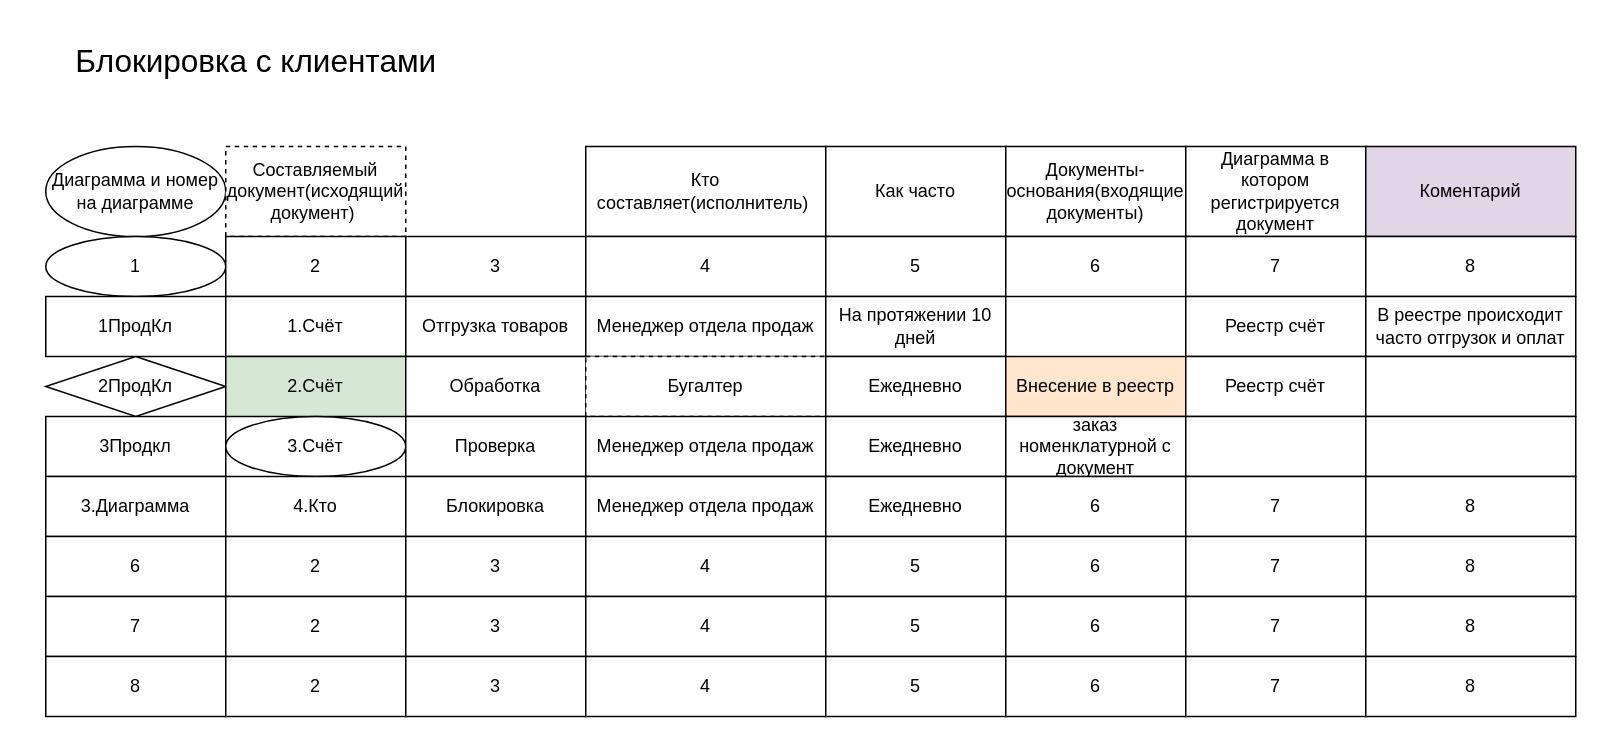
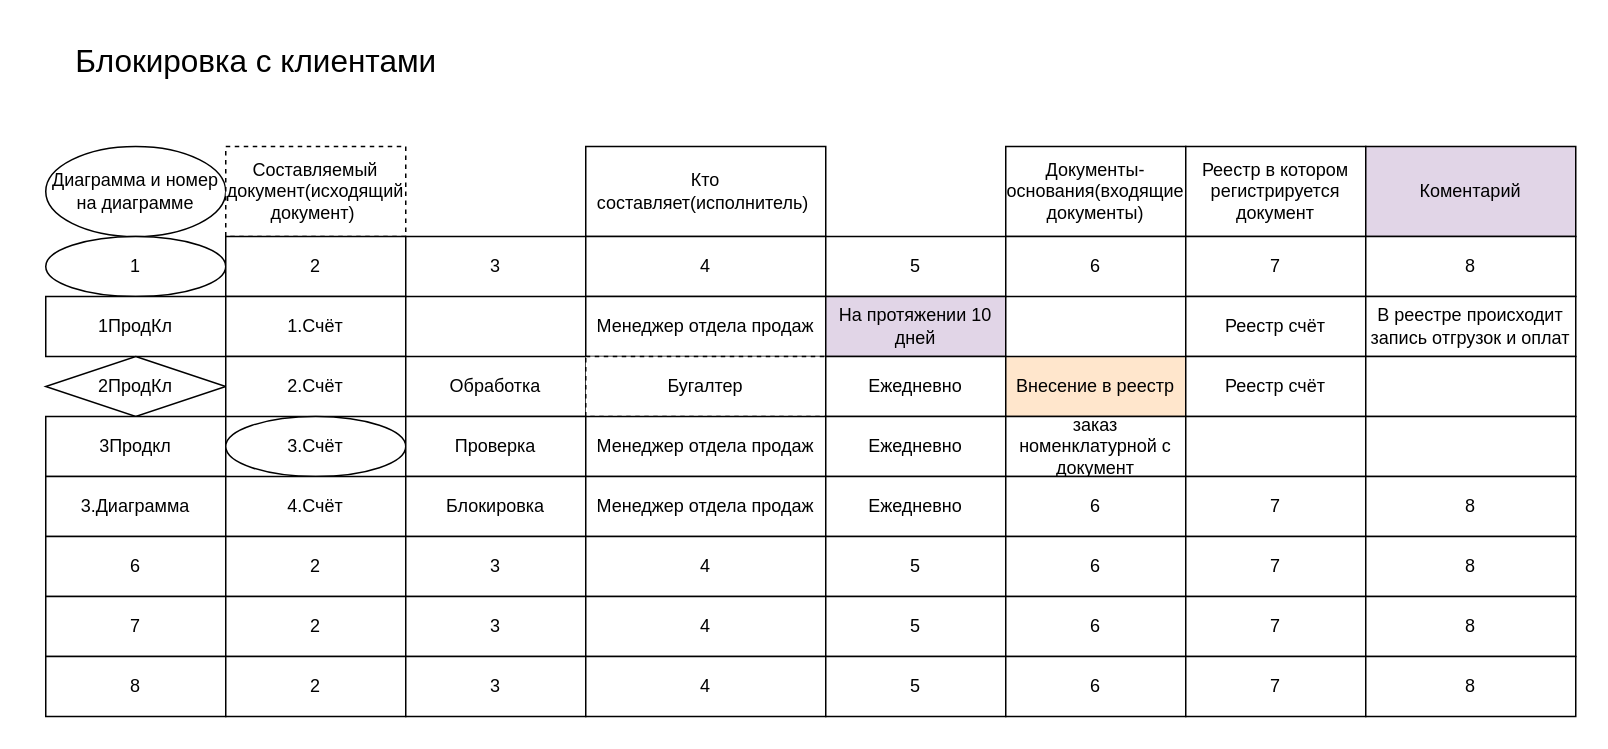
(916, 191) -> none
(1276, 191) -> (1276, 191)
(496, 326) -> none
(916, 326) -> (916, 326)
(1471, 326) -> (1471, 326)
(316, 386) -> (316, 386)
(316, 506) -> (316, 506)
